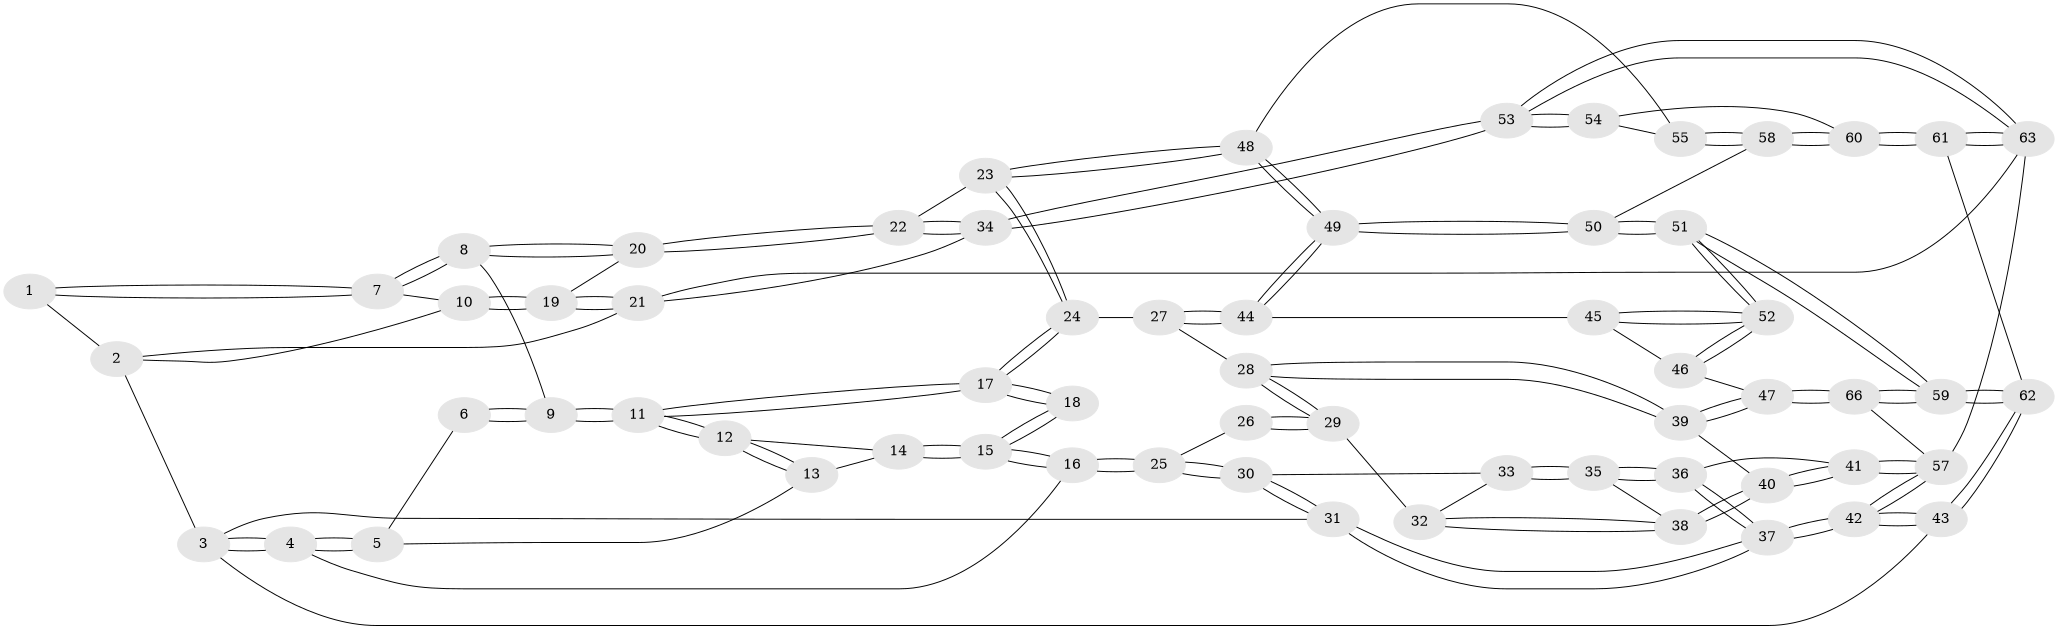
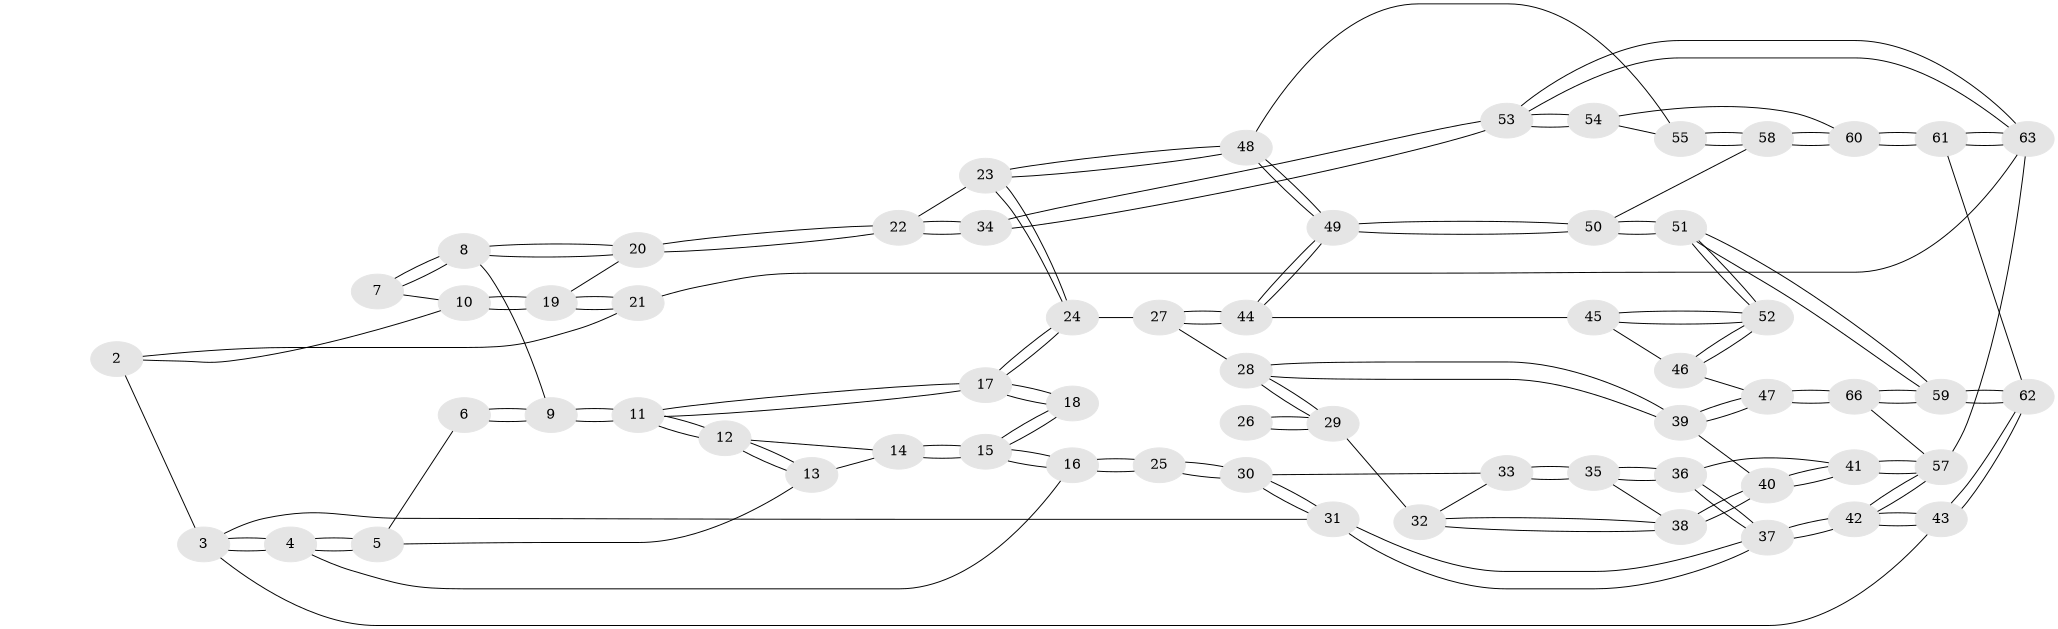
(816, 280) -> none
(30, 292) -> none
(1203, 444) -> none
